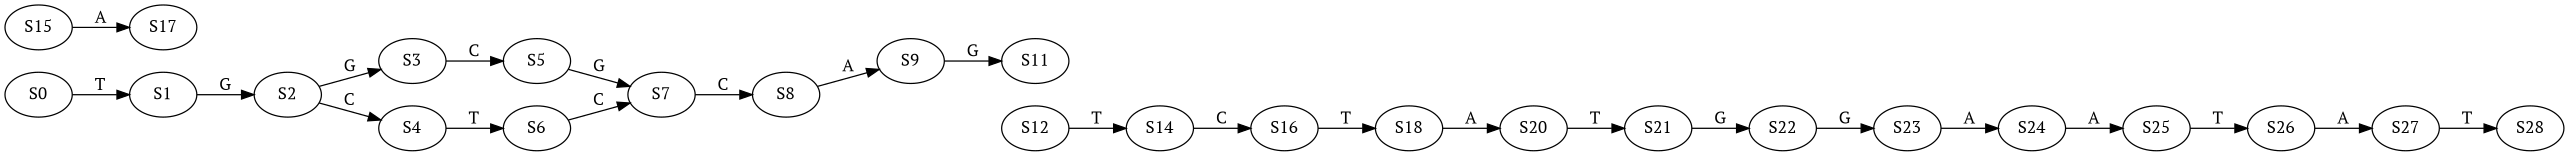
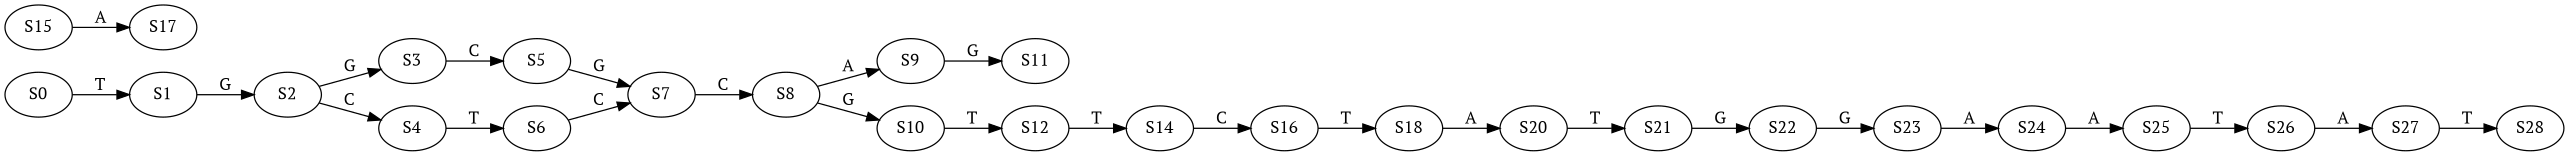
none -> (911, 128)
